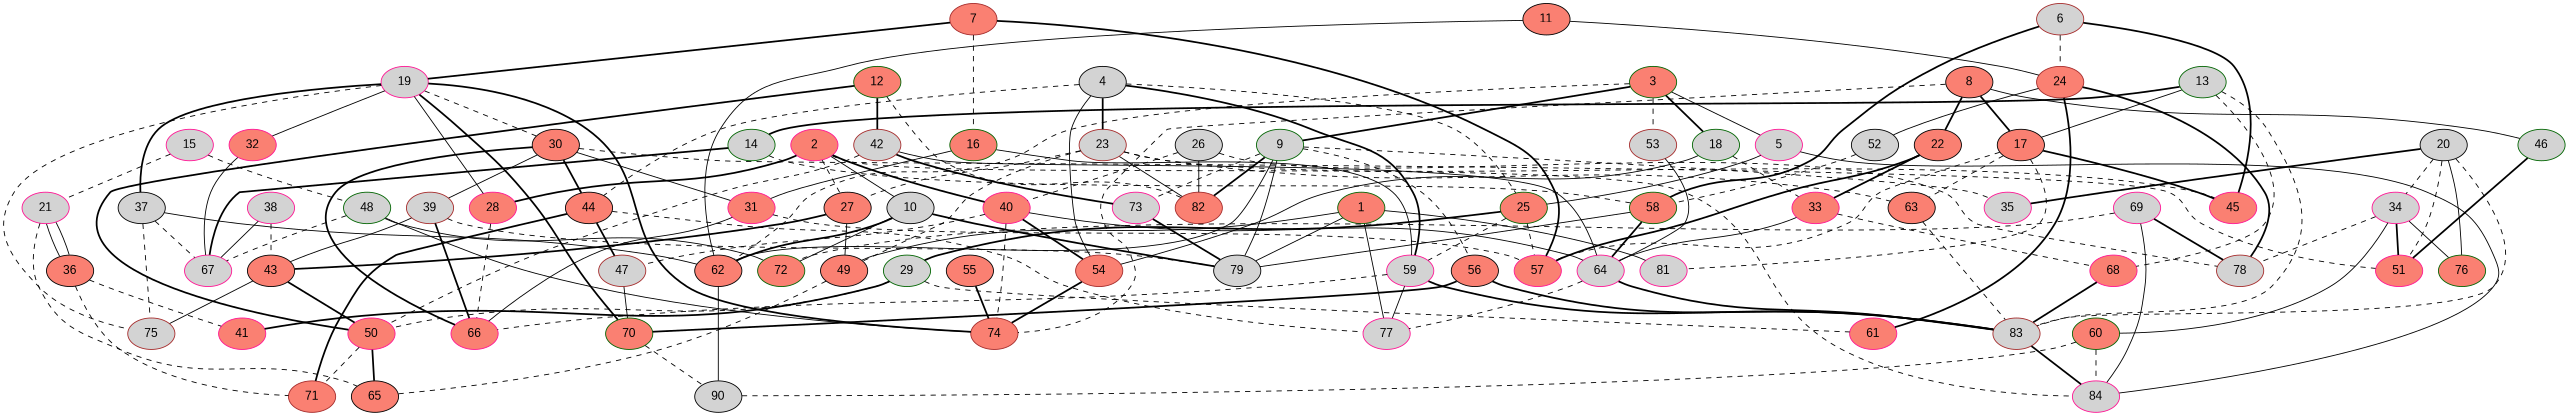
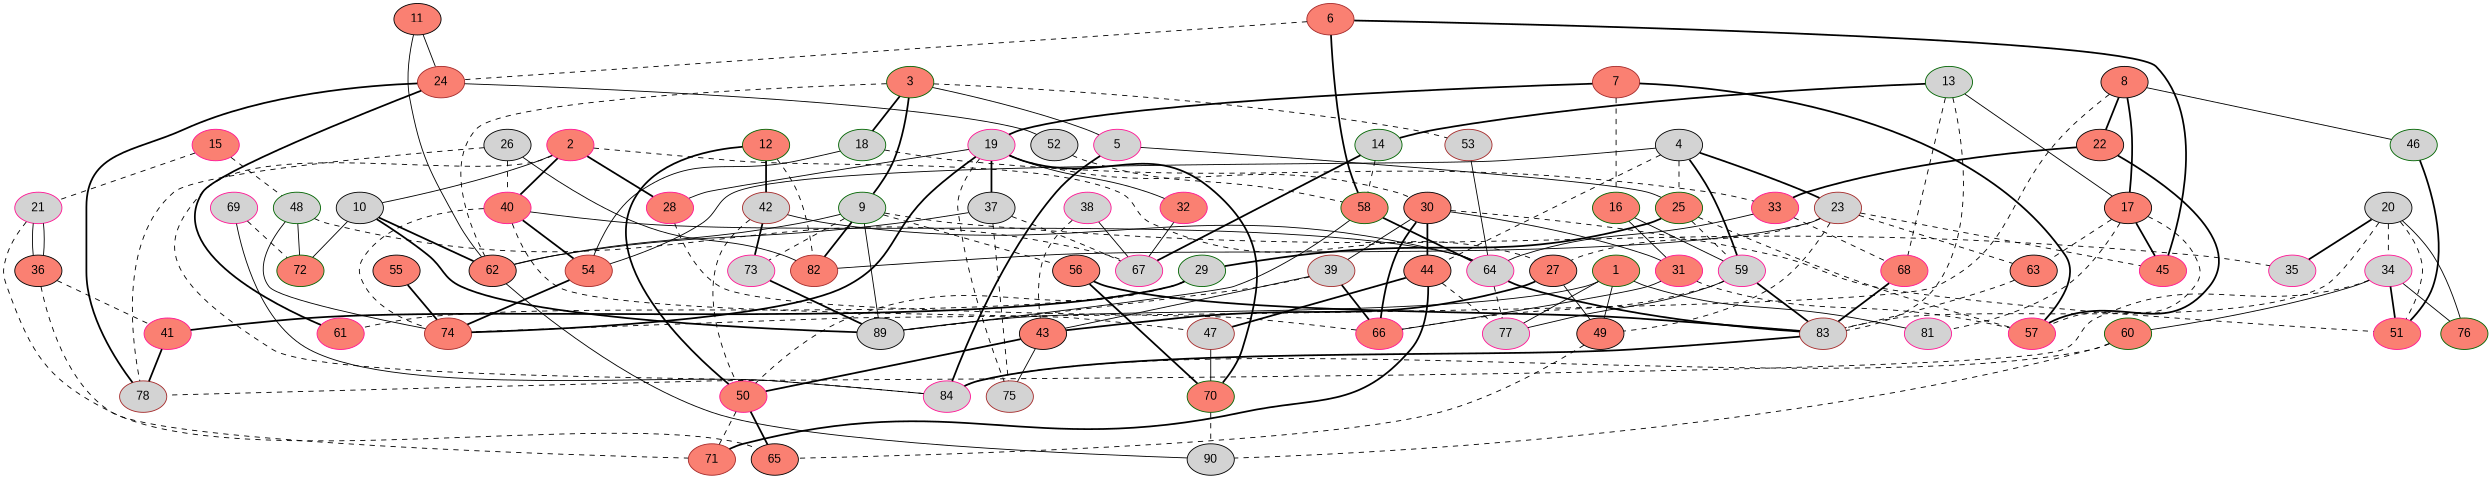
(2060, 19) -> (1330, 19)
(190, 145) -> (216, 145)
(2375, 177) -> (1007, 263)
(2189, 239) -> (155, 365)
(1237, 271) -> (881, 334)
